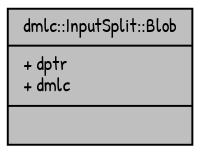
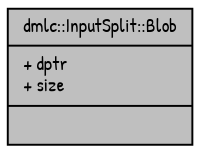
(48, 85) -> (45, 85)
